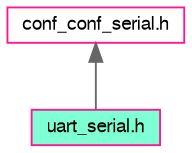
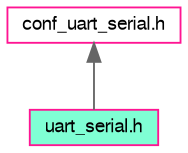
(96, 25) -> (94, 25)
